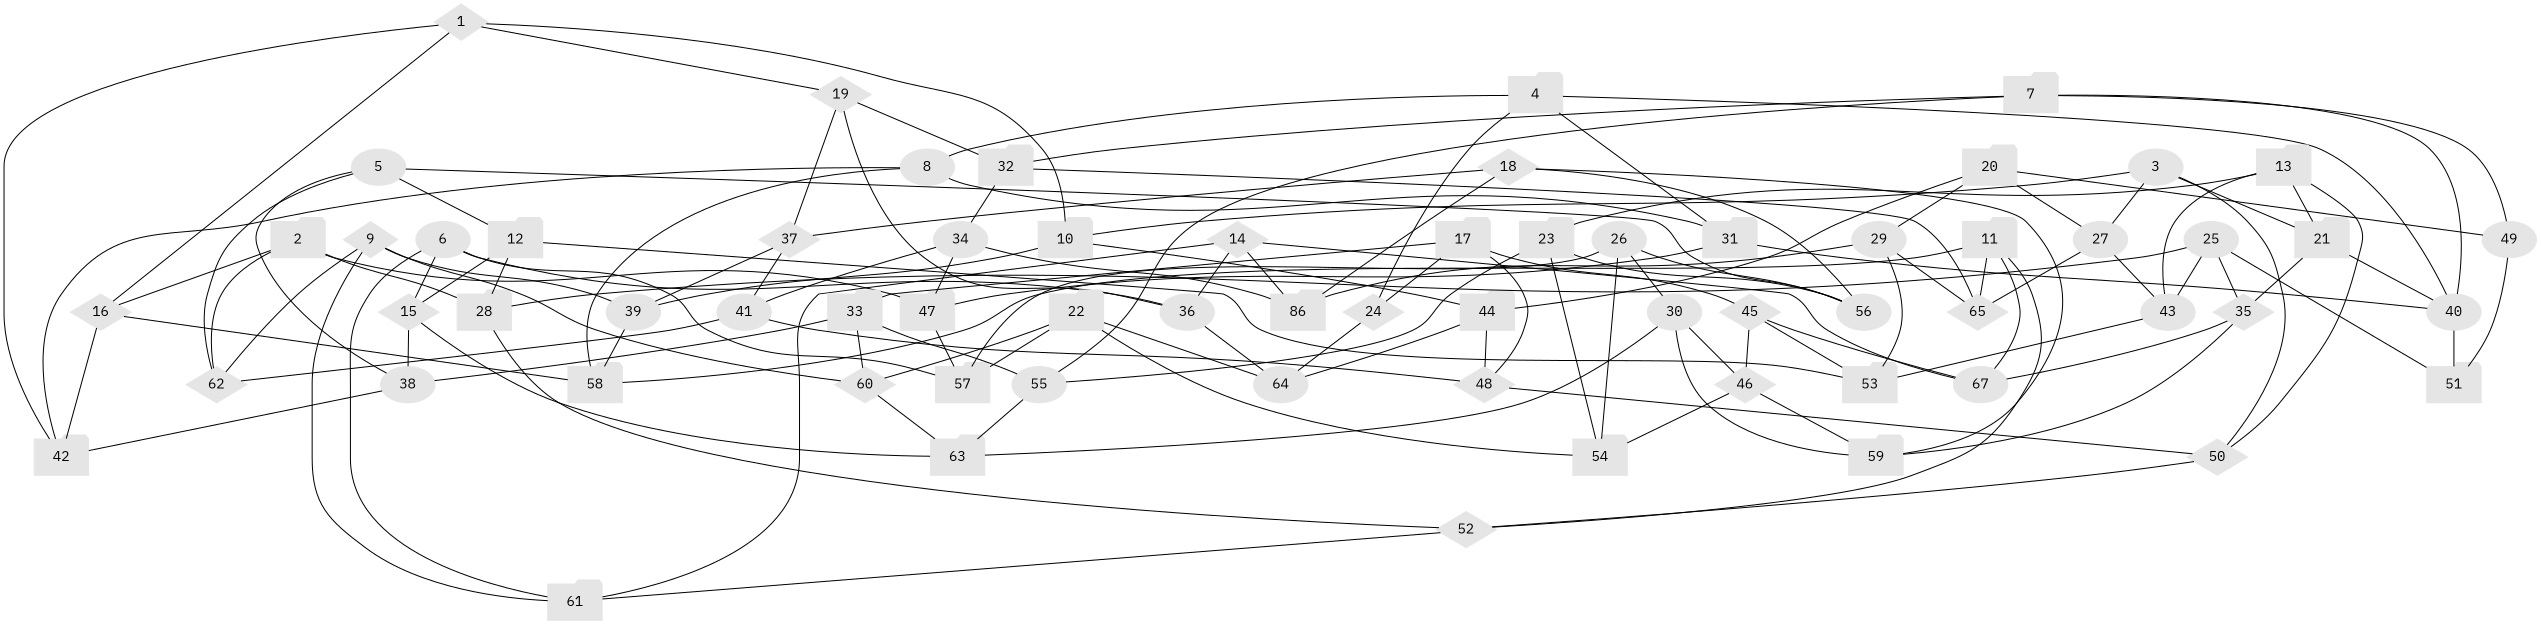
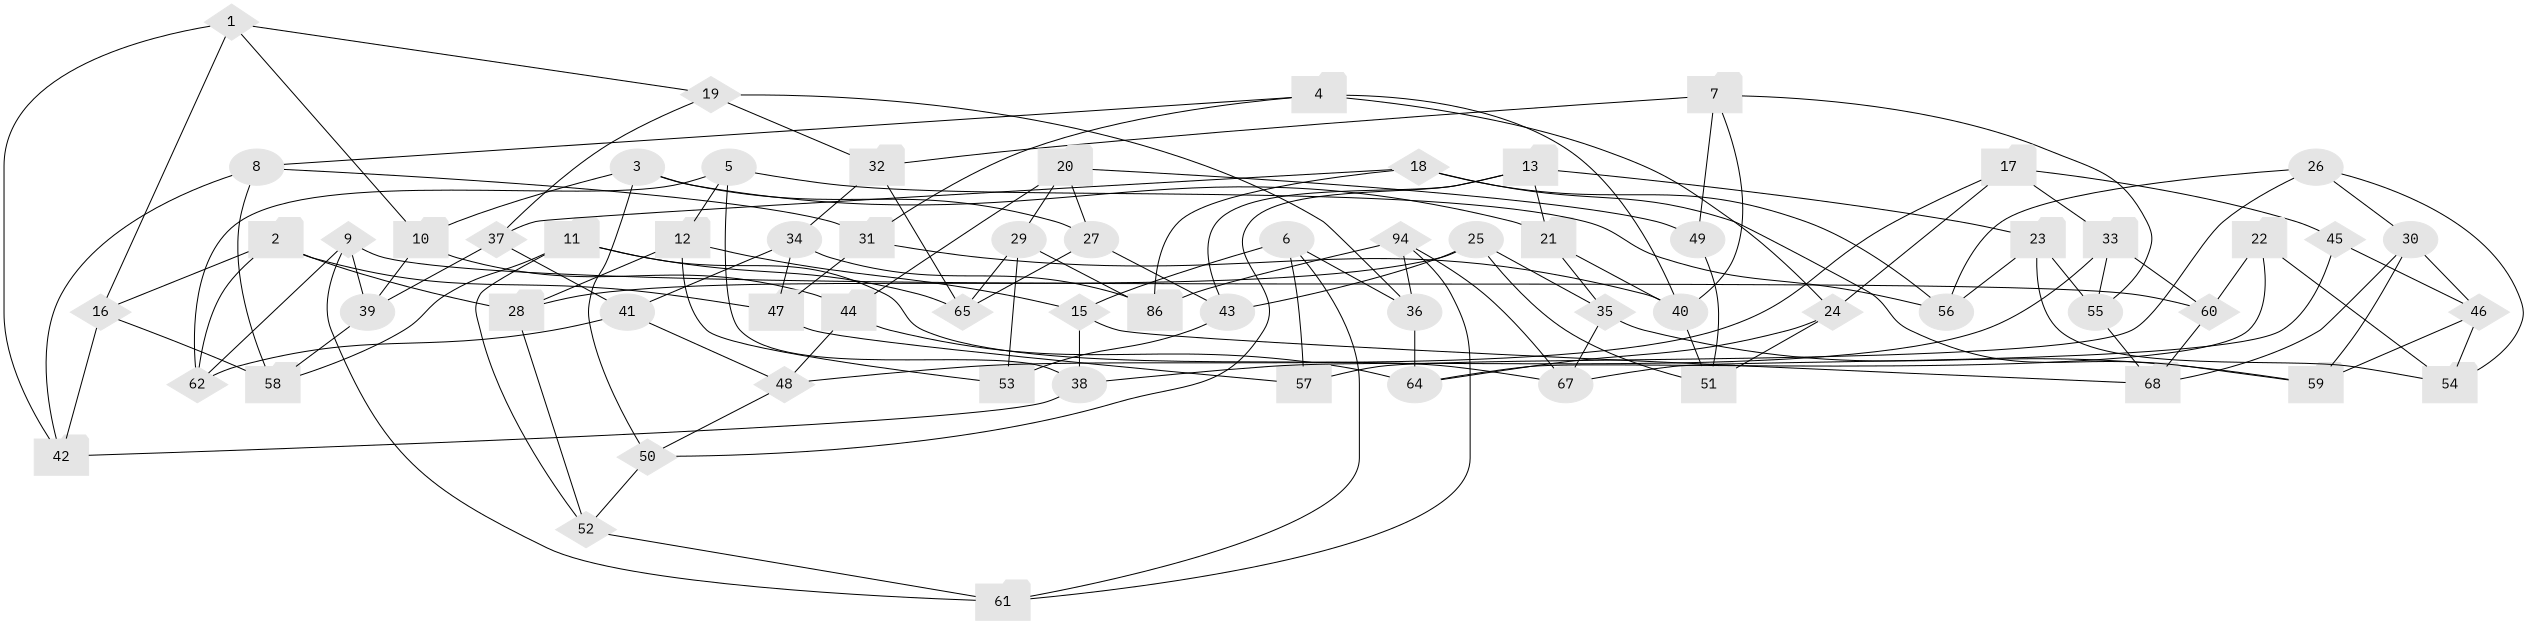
(1238, 240) -> (1401, 240)
(1026, 345) -> none
none -> (1777, 345)
(1804, 345) -> none
(958, 457) -> (2153, 385)
